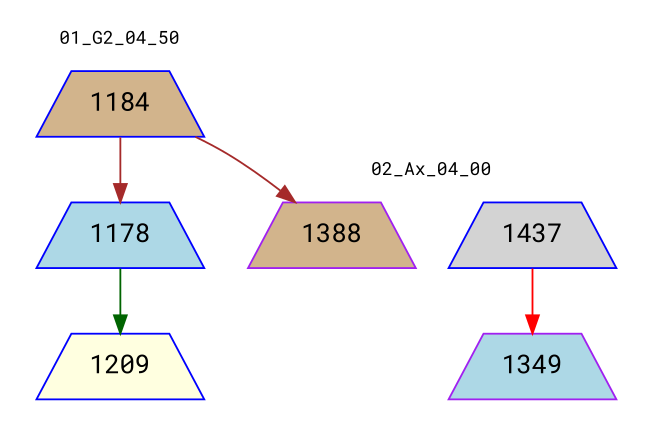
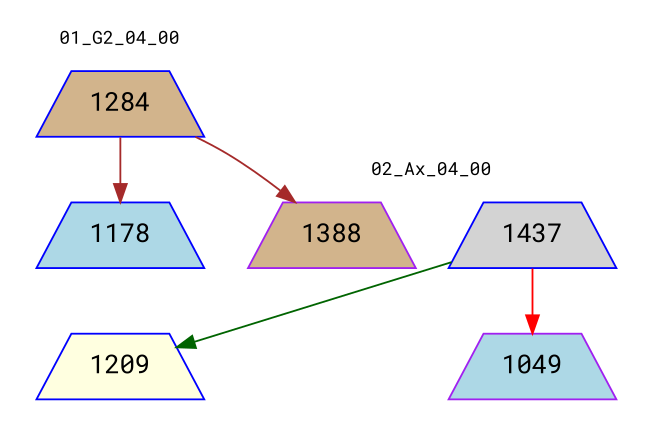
(120, 39) -> (120, 39)
(120, 104) -> (120, 104)
(120, 292) -> (323, 302)
(532, 367) -> (532, 367)
